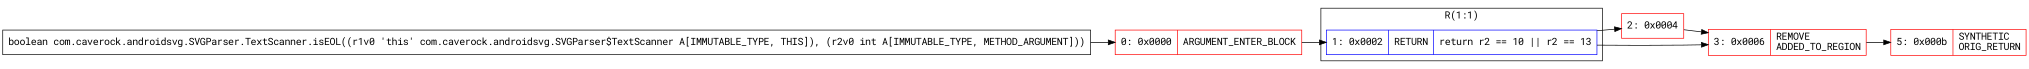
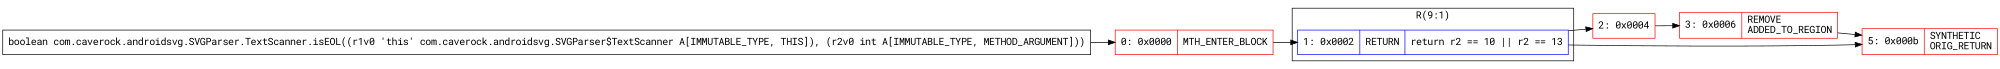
(1462, 16) -> (1433, 16)
(1240, 42) -> (1225, 42)
(1649, 45) -> (1712, 46)
